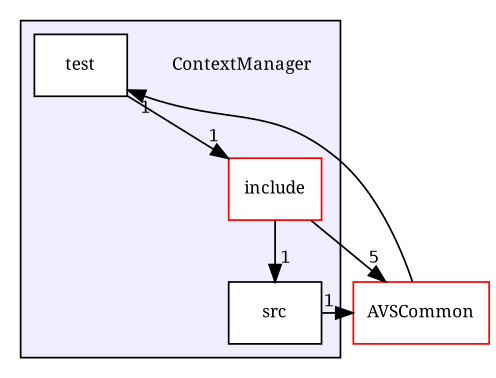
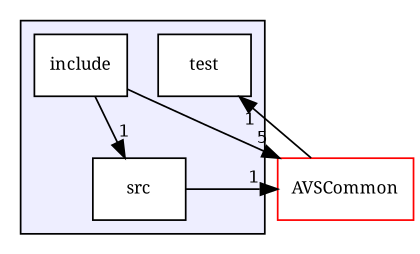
(242, 65) -> none
(170, 123) -> none
(275, 189) -> (81, 65)
